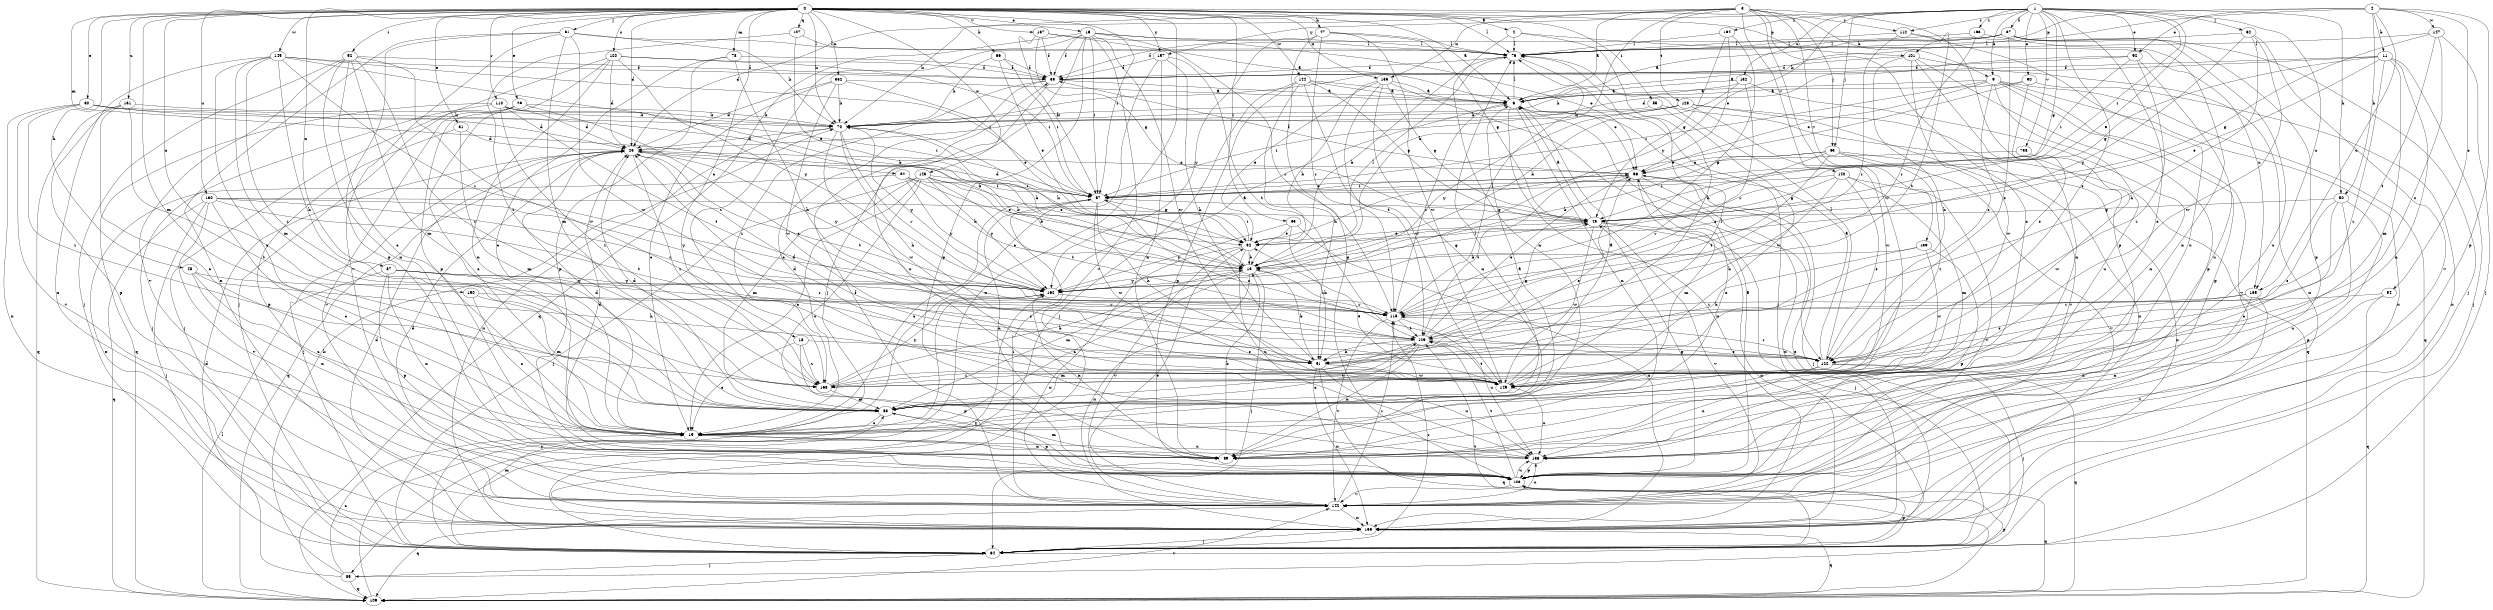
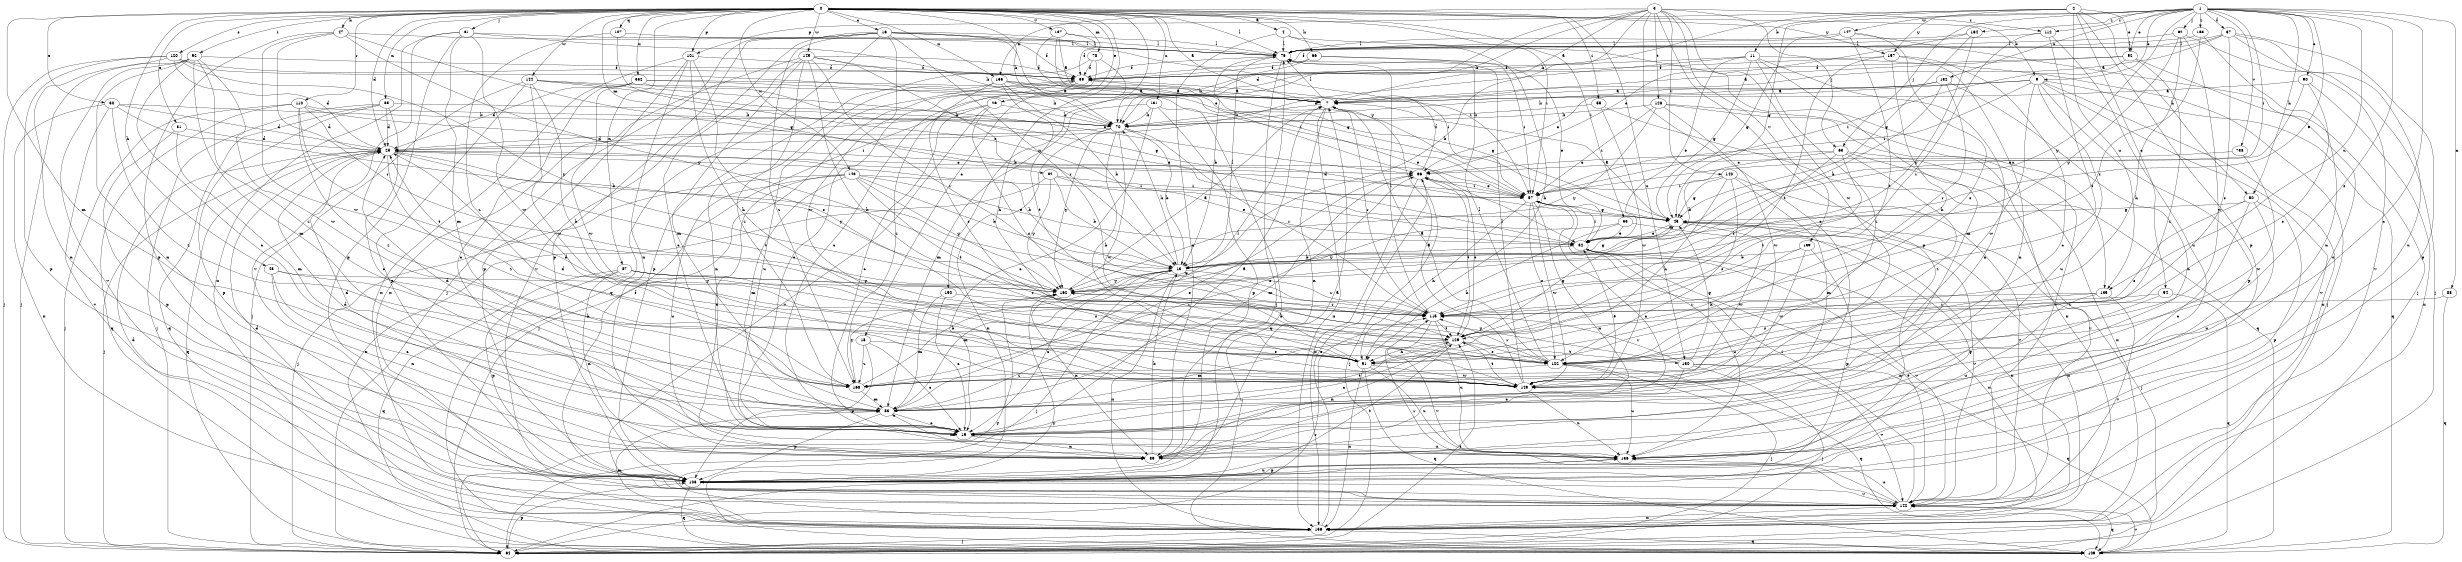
(1514, 103) -> (1327, 103)
(1057, 115) -> (1373, 115)
(264, 257) -> (939, 257)
(720, 291) -> (1558, 353)
none -> (2449, 293)
(222, 435) -> (384, 411)
(672, 565) -> (168, 405)
